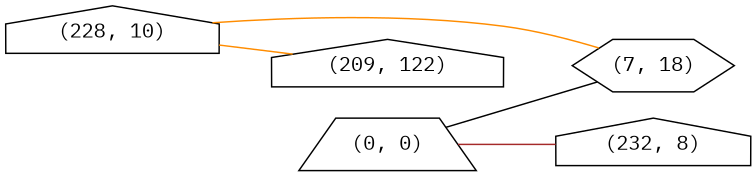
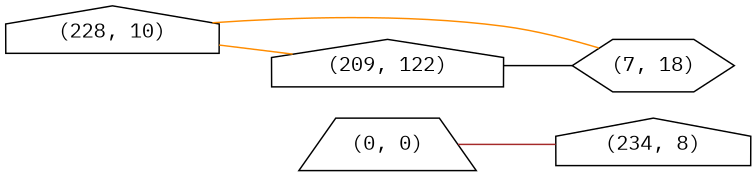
(522, 105) -> (538, 66)
(653, 144) -> (653, 144)
